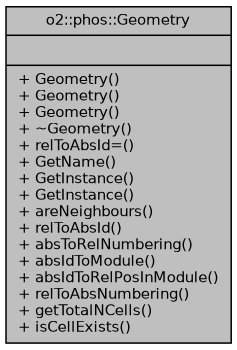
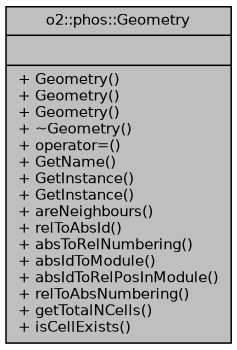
(77, 146) -> (70, 146)
